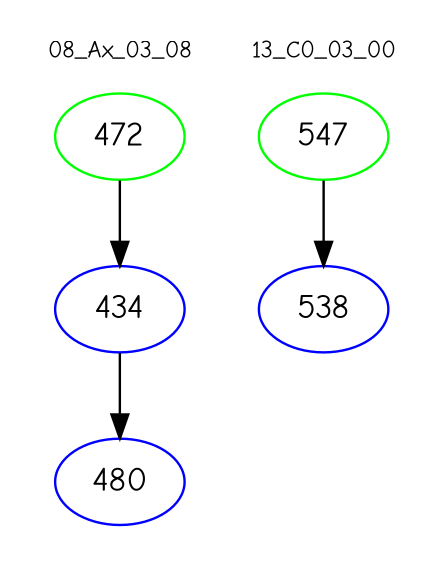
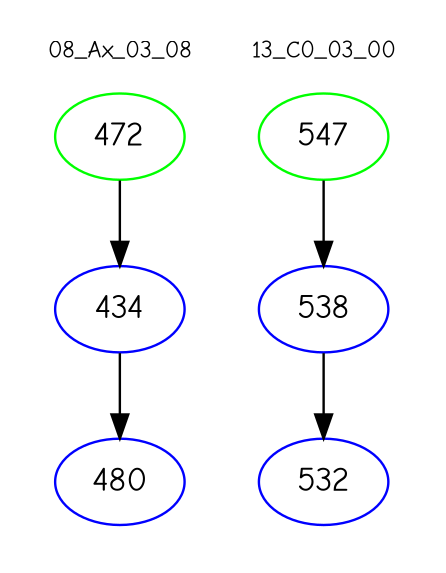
none -> (324, 482)
